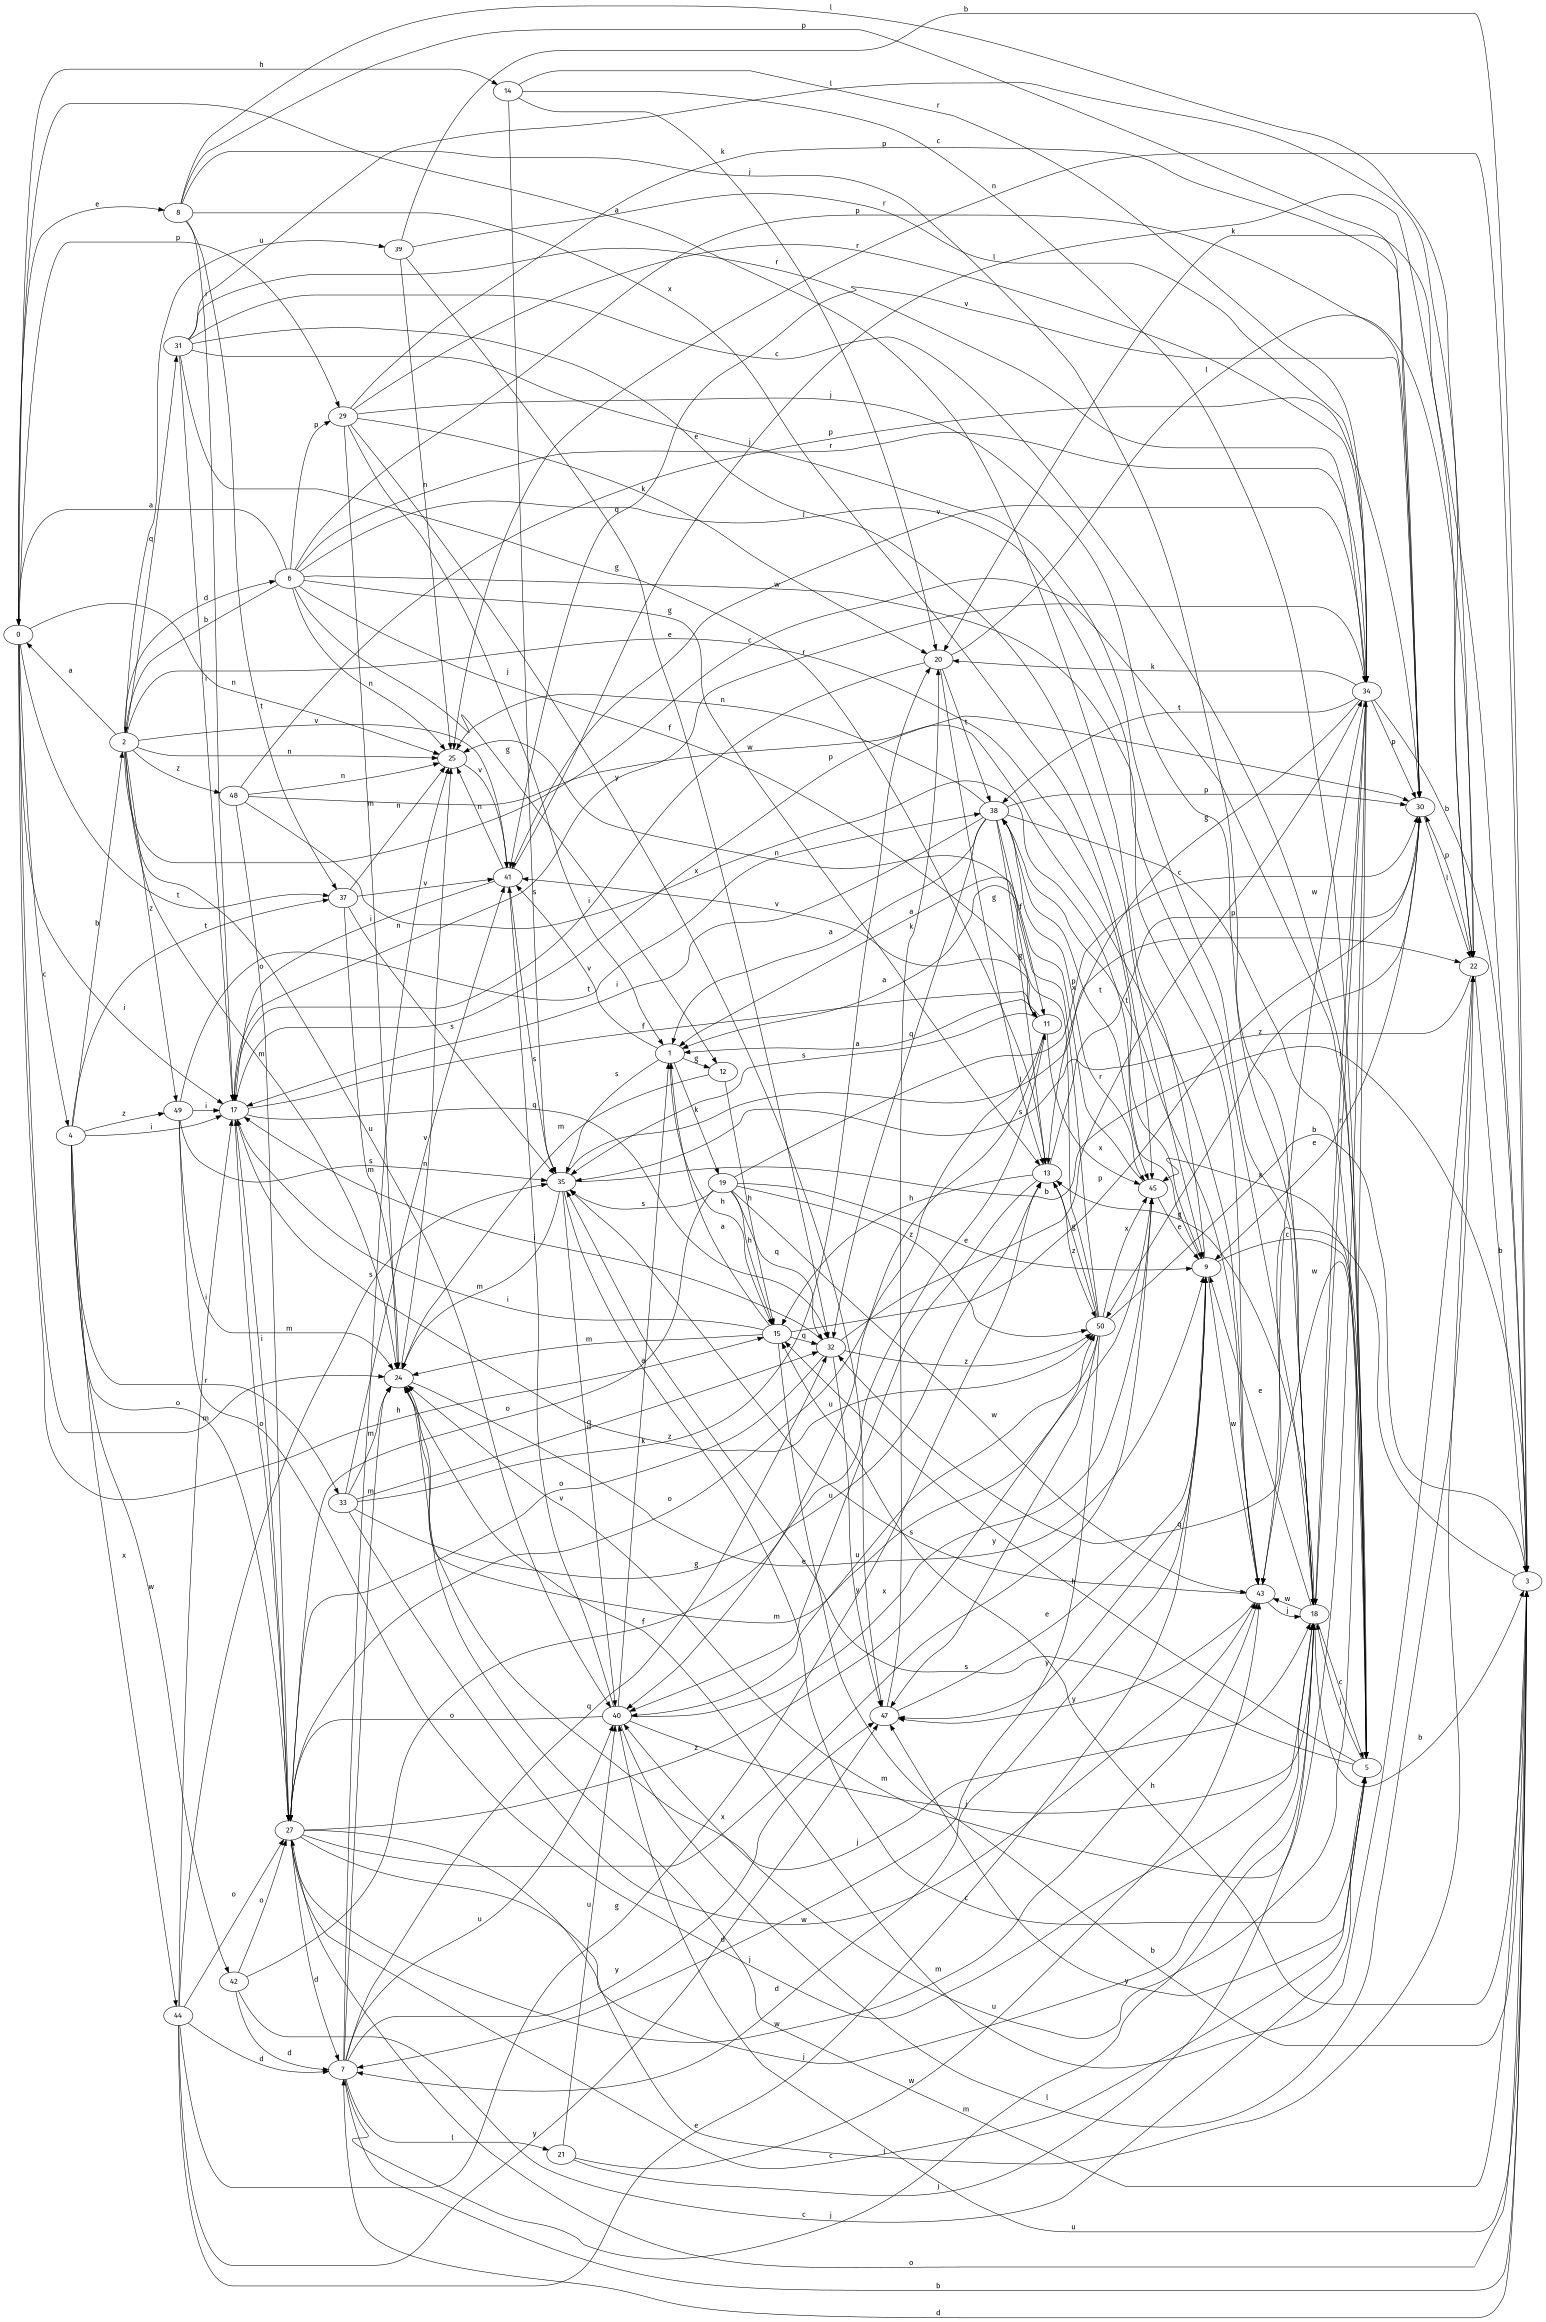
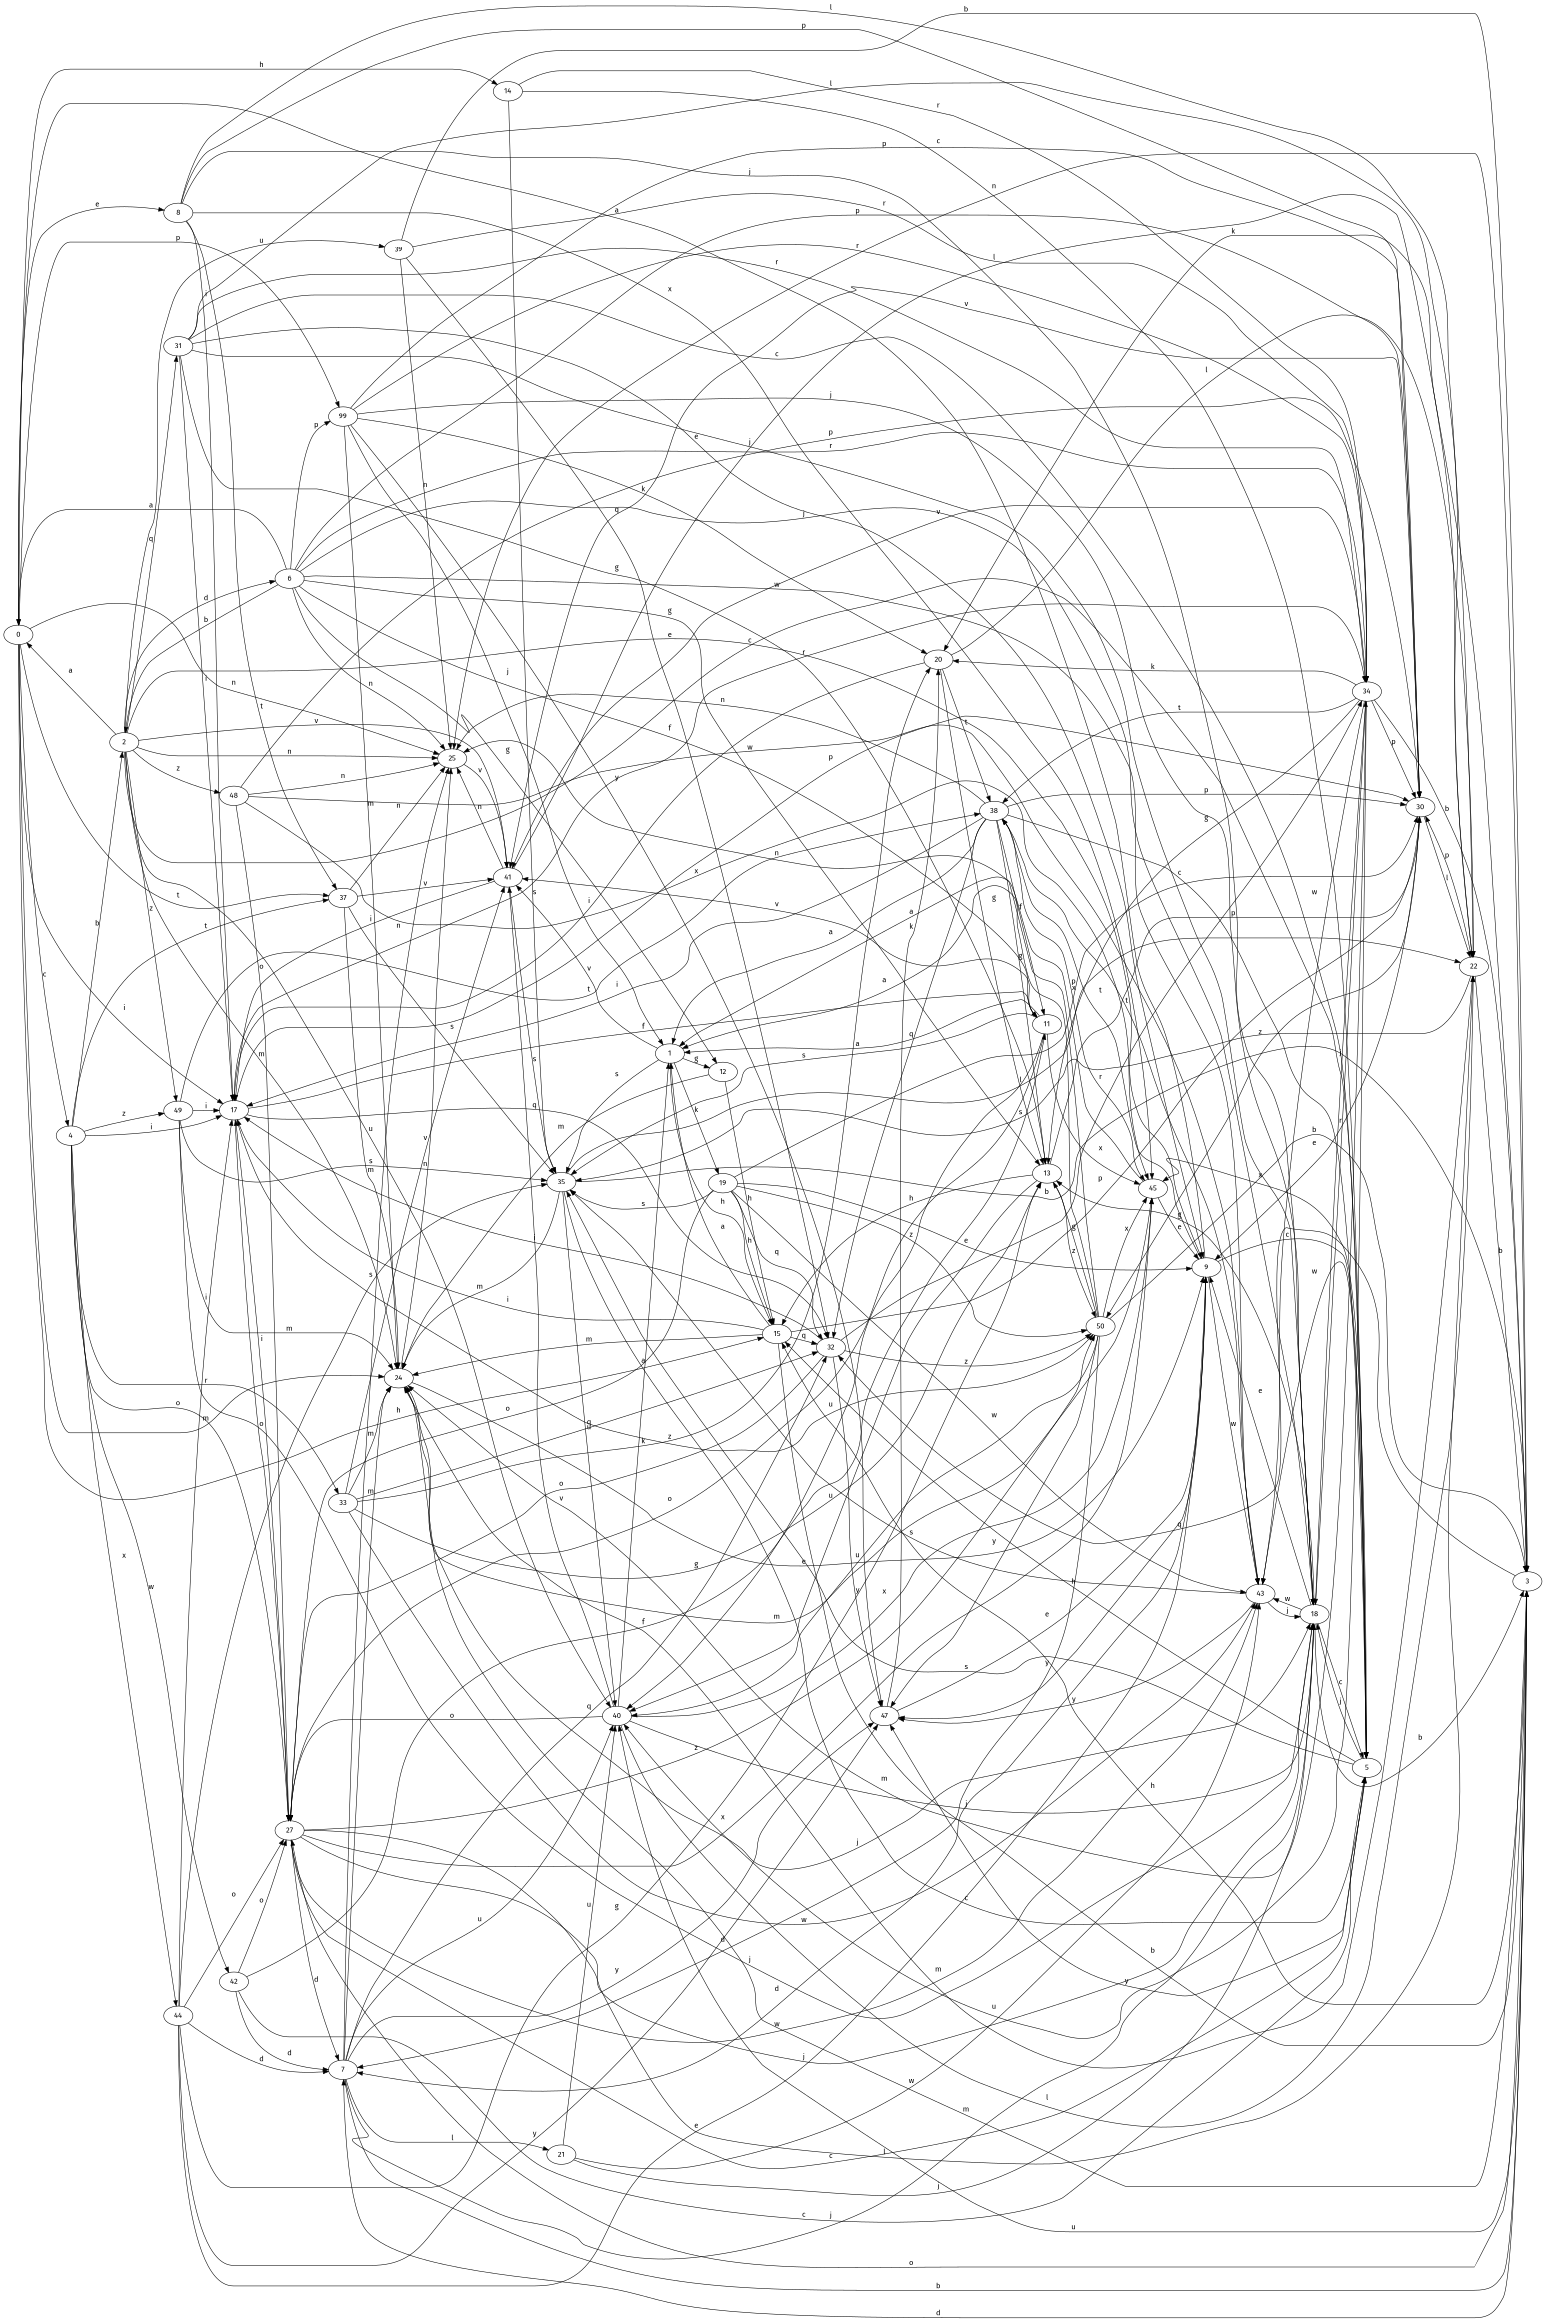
(810, 291) -> none
(343, 417) -> (343, 417)
